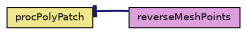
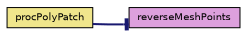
(113, 11) -> (108, 24)
